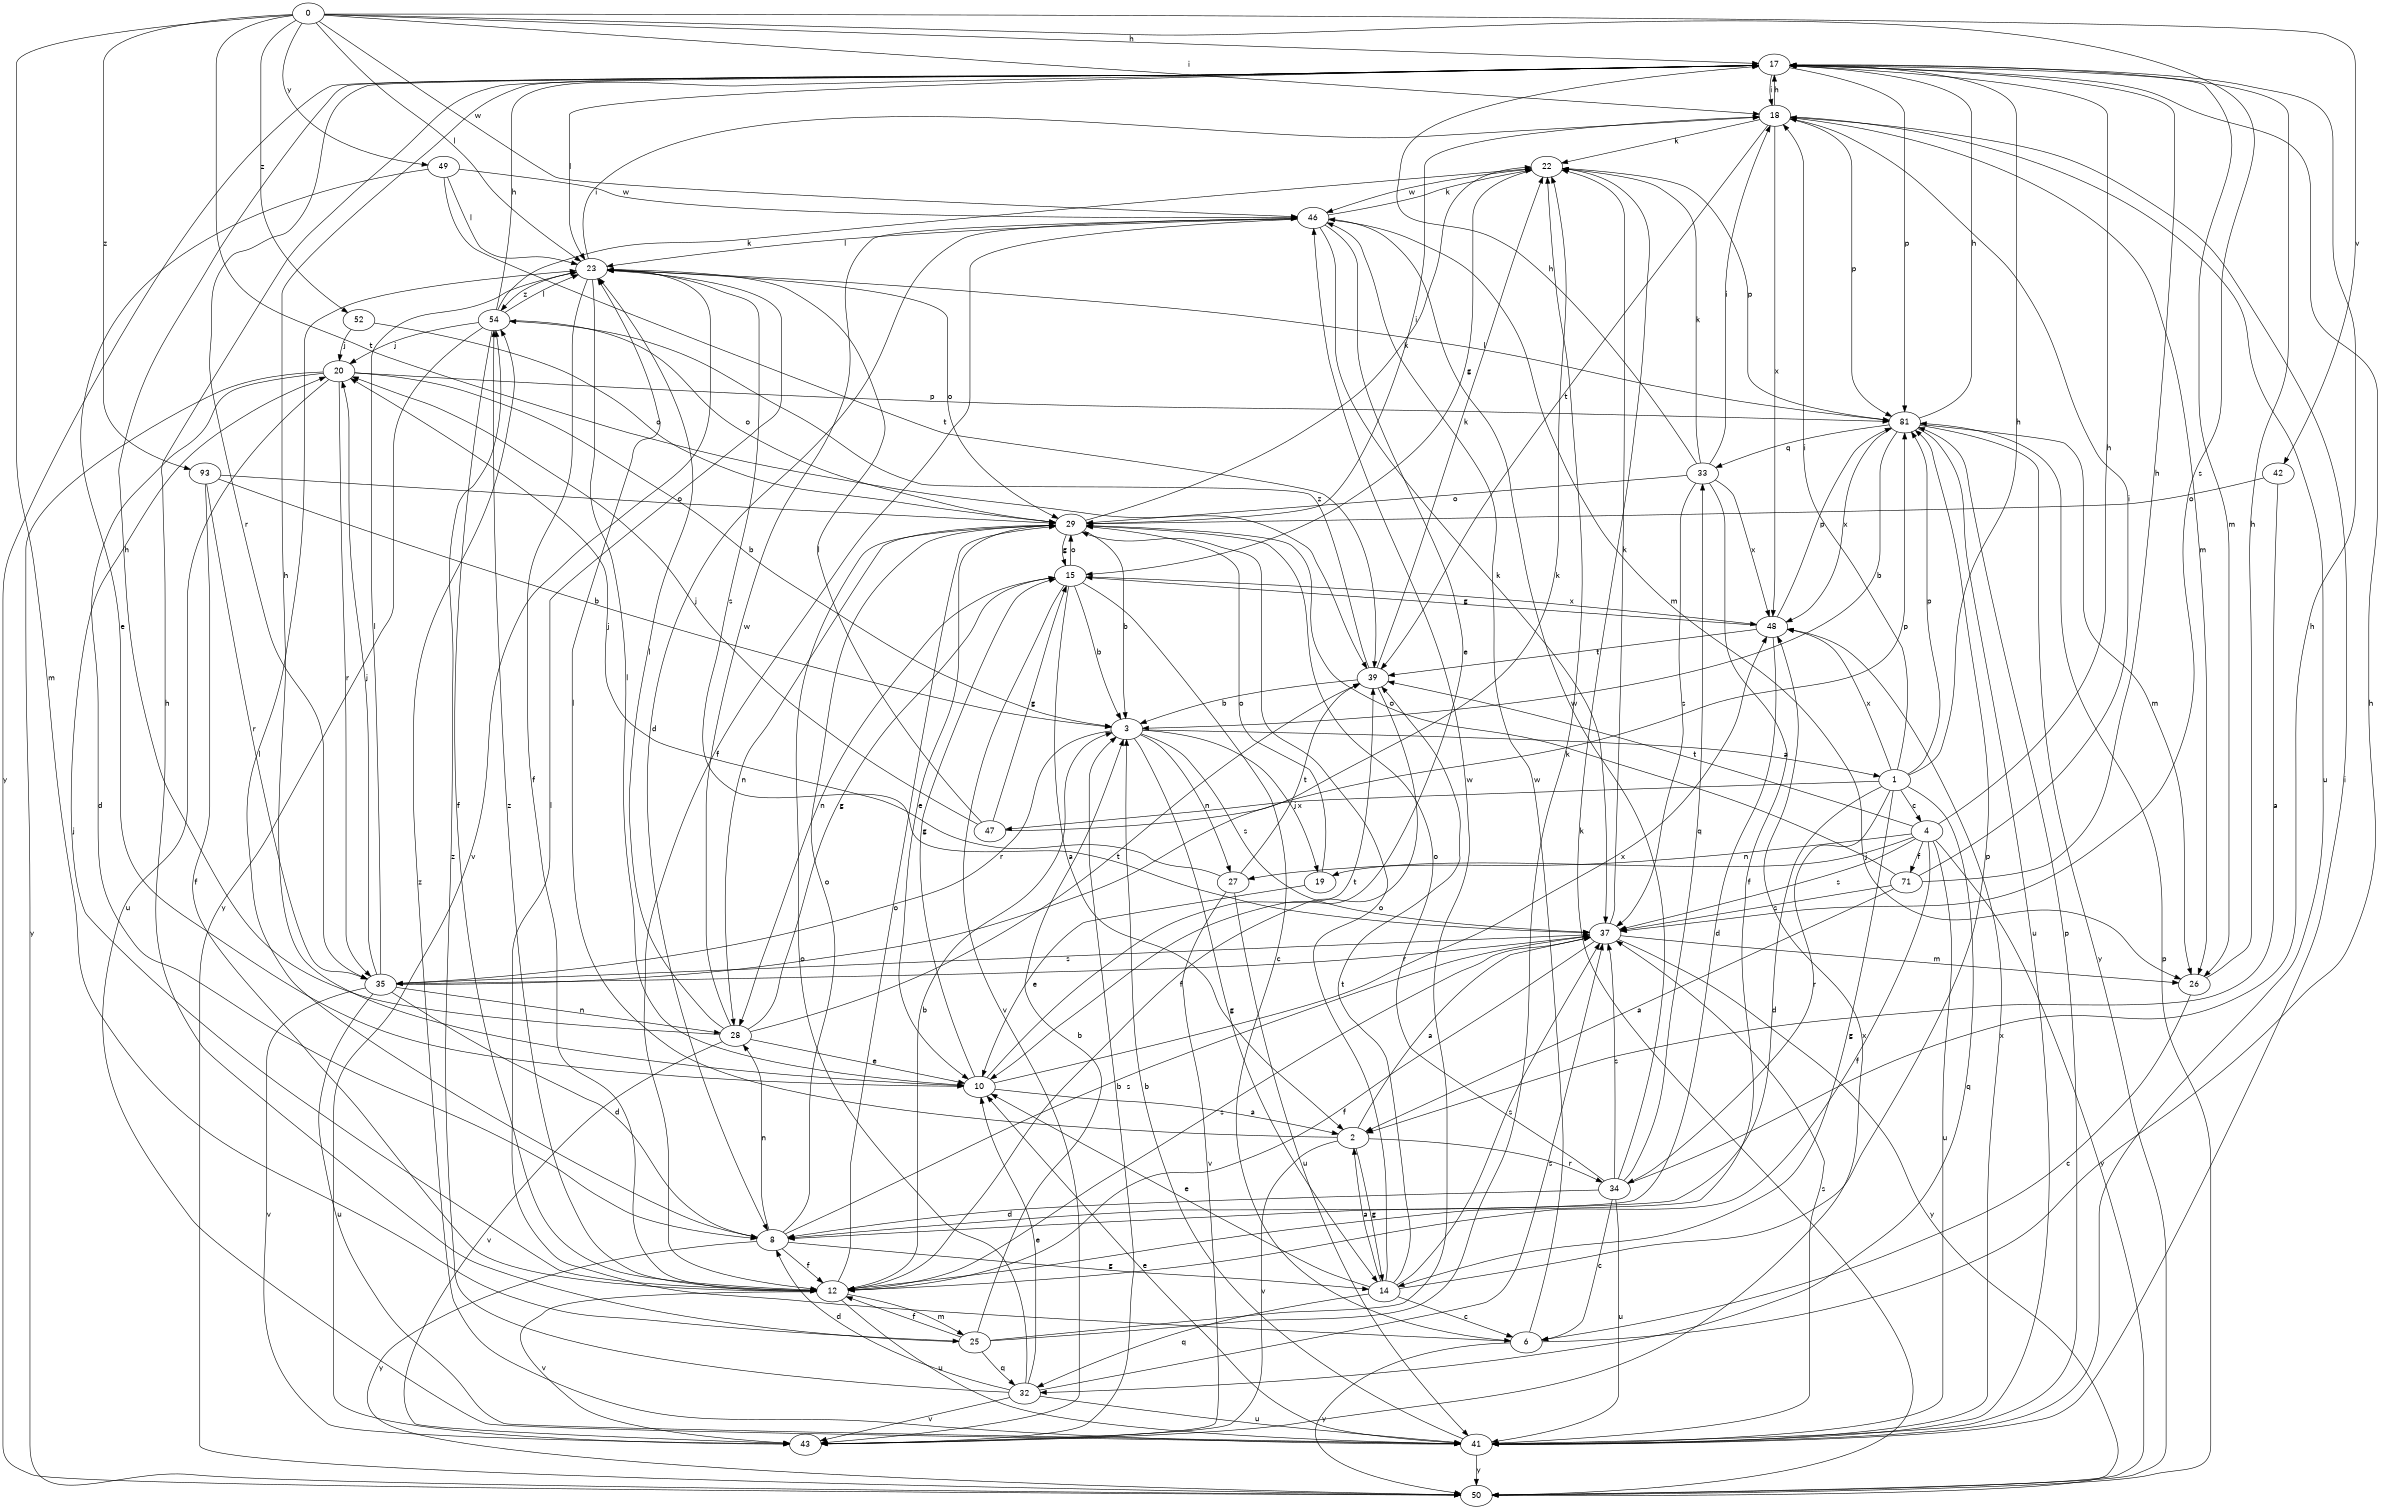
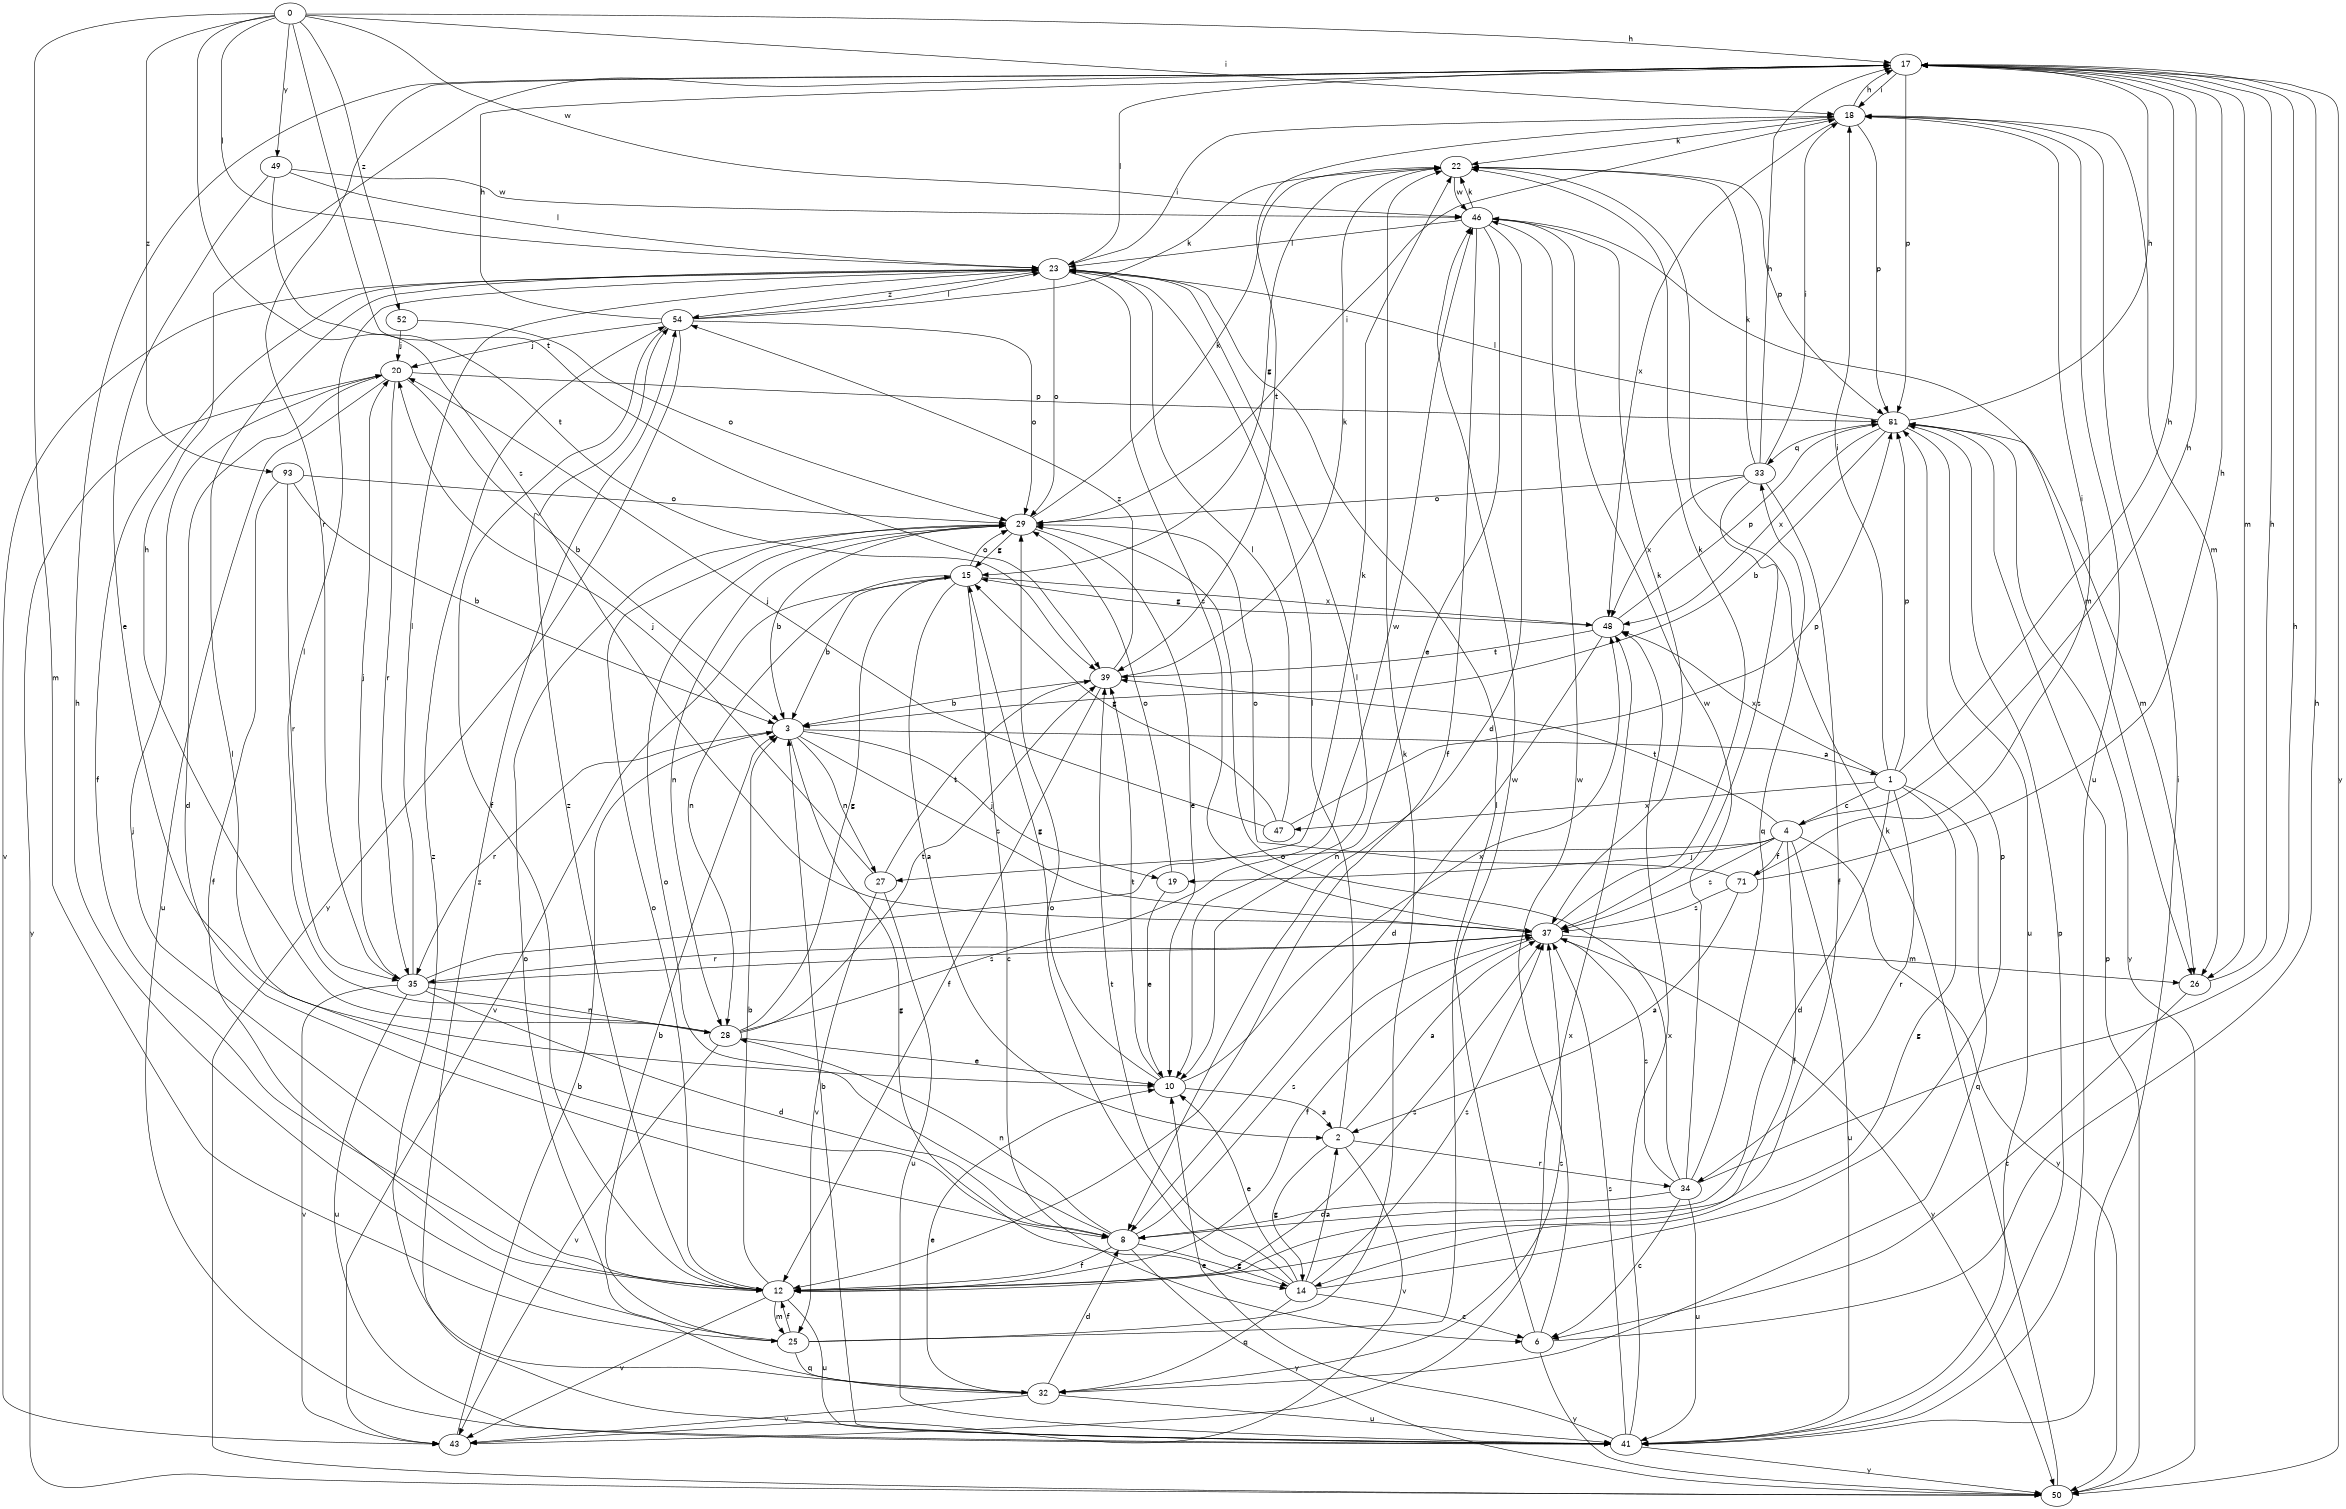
(349, 220) -> none
(2278, 474) -> none
(1218, 1369) -> (815, 1106)
